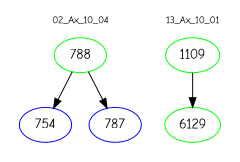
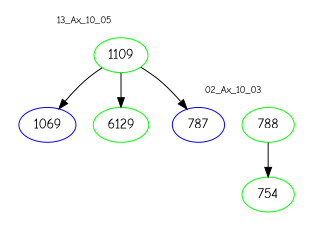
(80, 21) -> (233, 91)
(193, 21) -> (84, 21)
(96, 86) -> (171, 91)
(45, 125) -> (268, 195)
none -> (47, 125)
